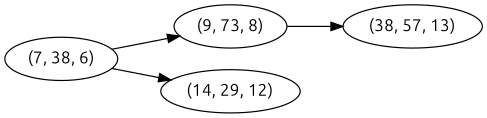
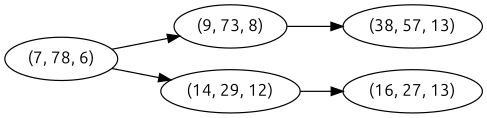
(61, 59) -> (61, 59)
none -> (413, 91)
